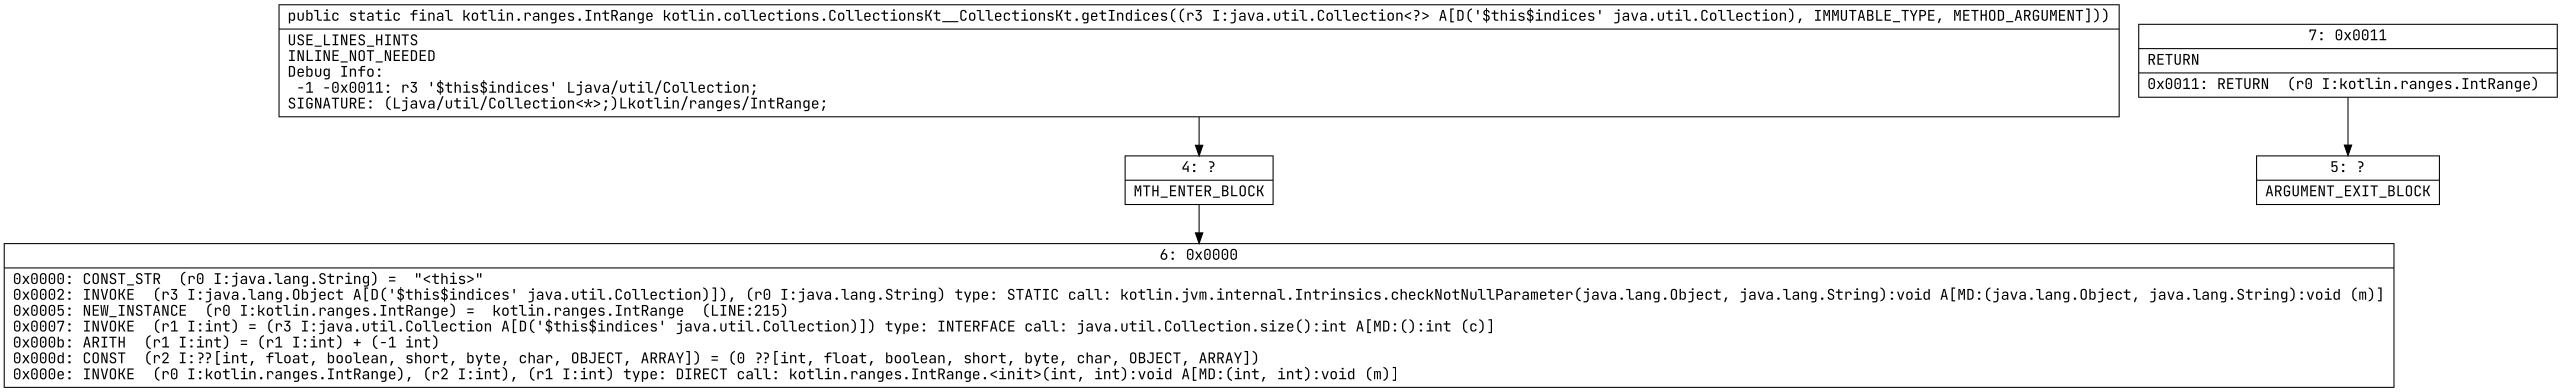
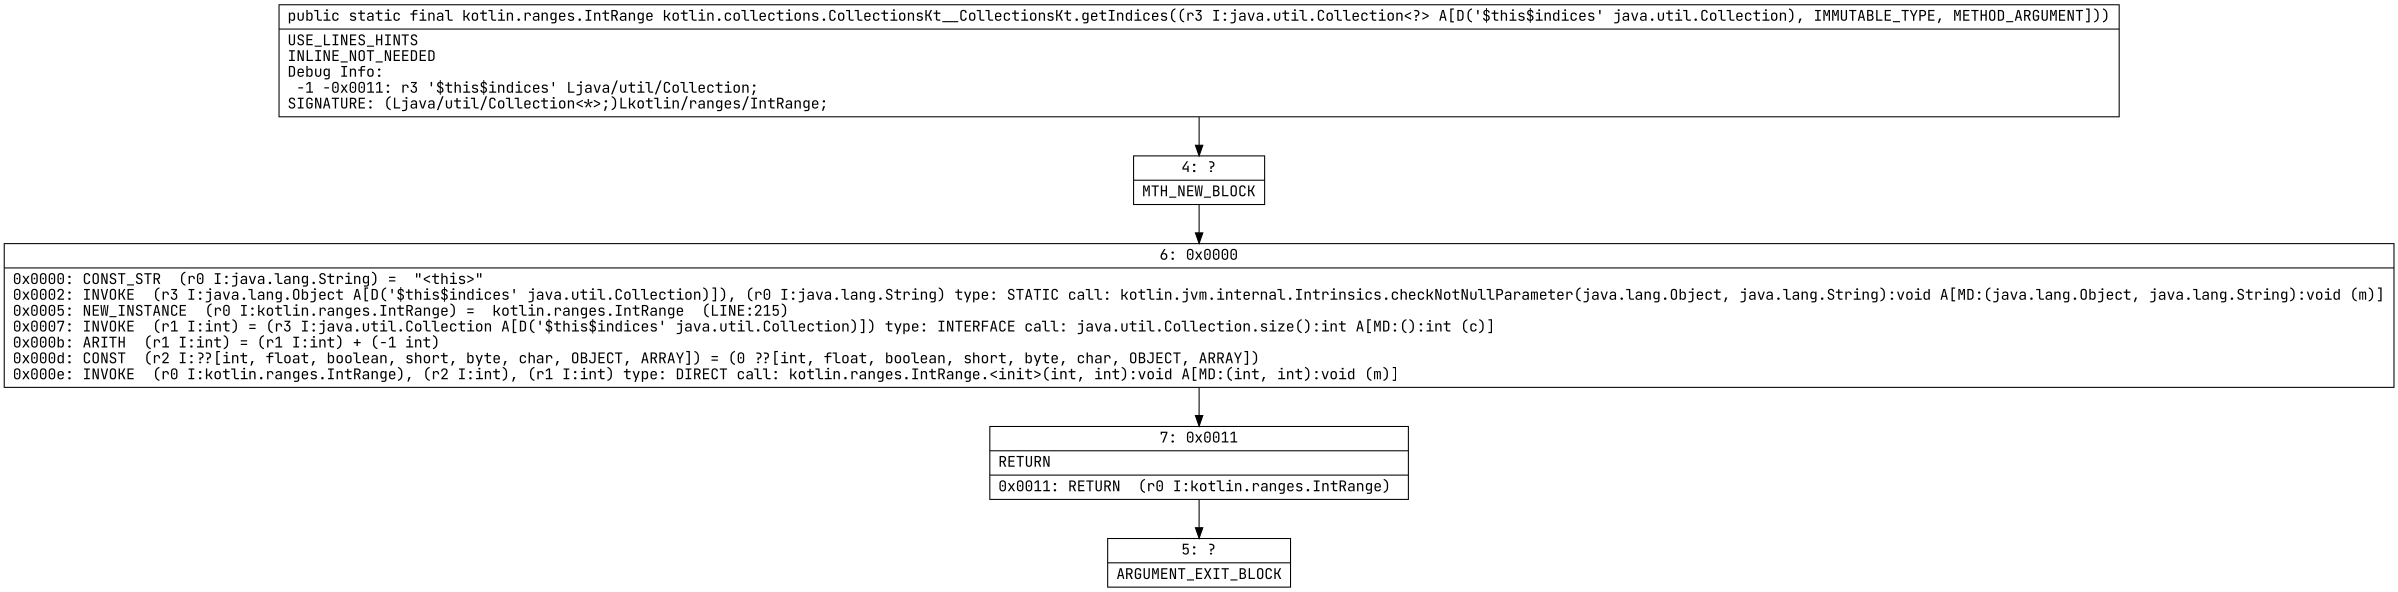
(1199, 192) -> (1199, 192)
none -> (1199, 401)
